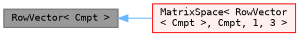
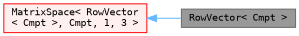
(140, 18) -> (169, 18)
